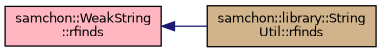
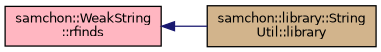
(292, 26) -> (292, 26)
